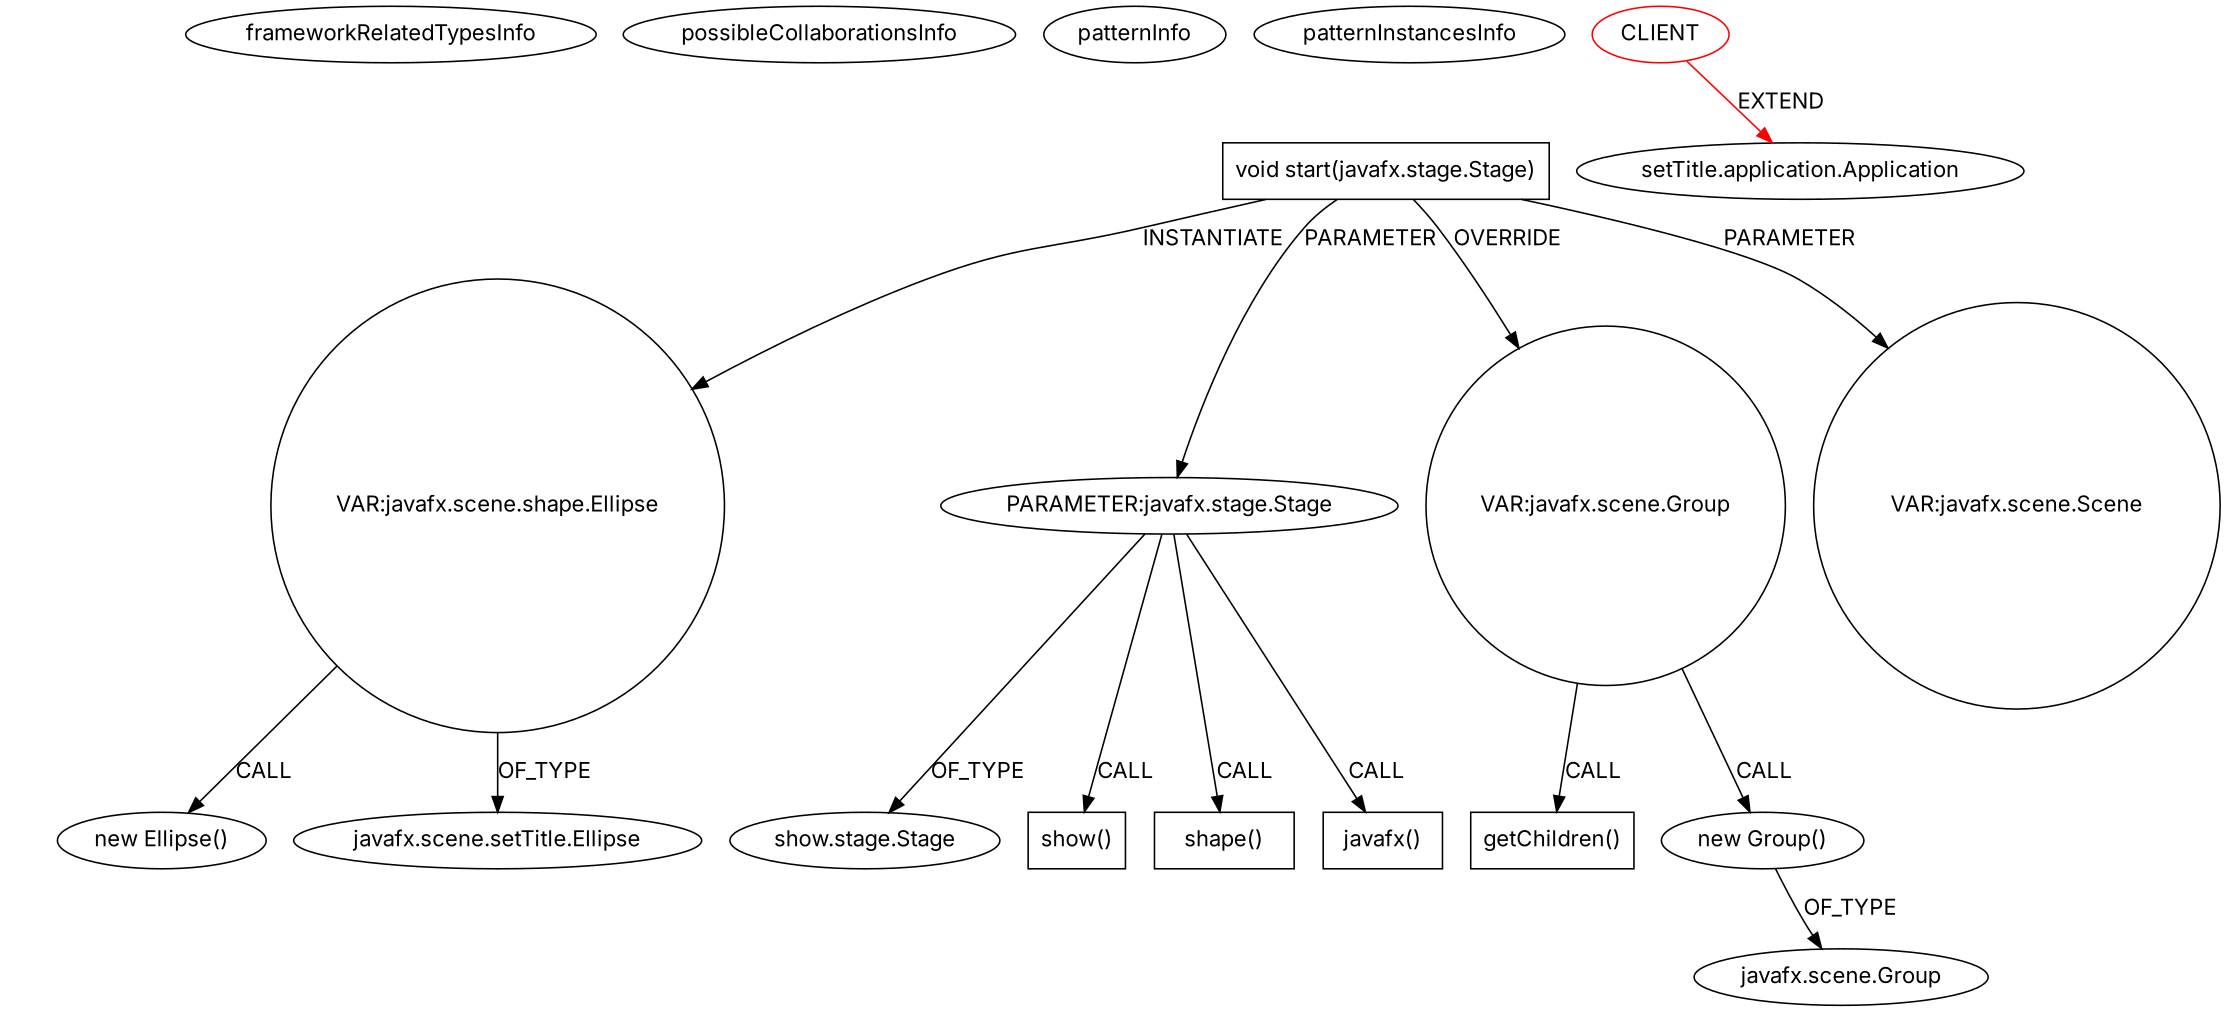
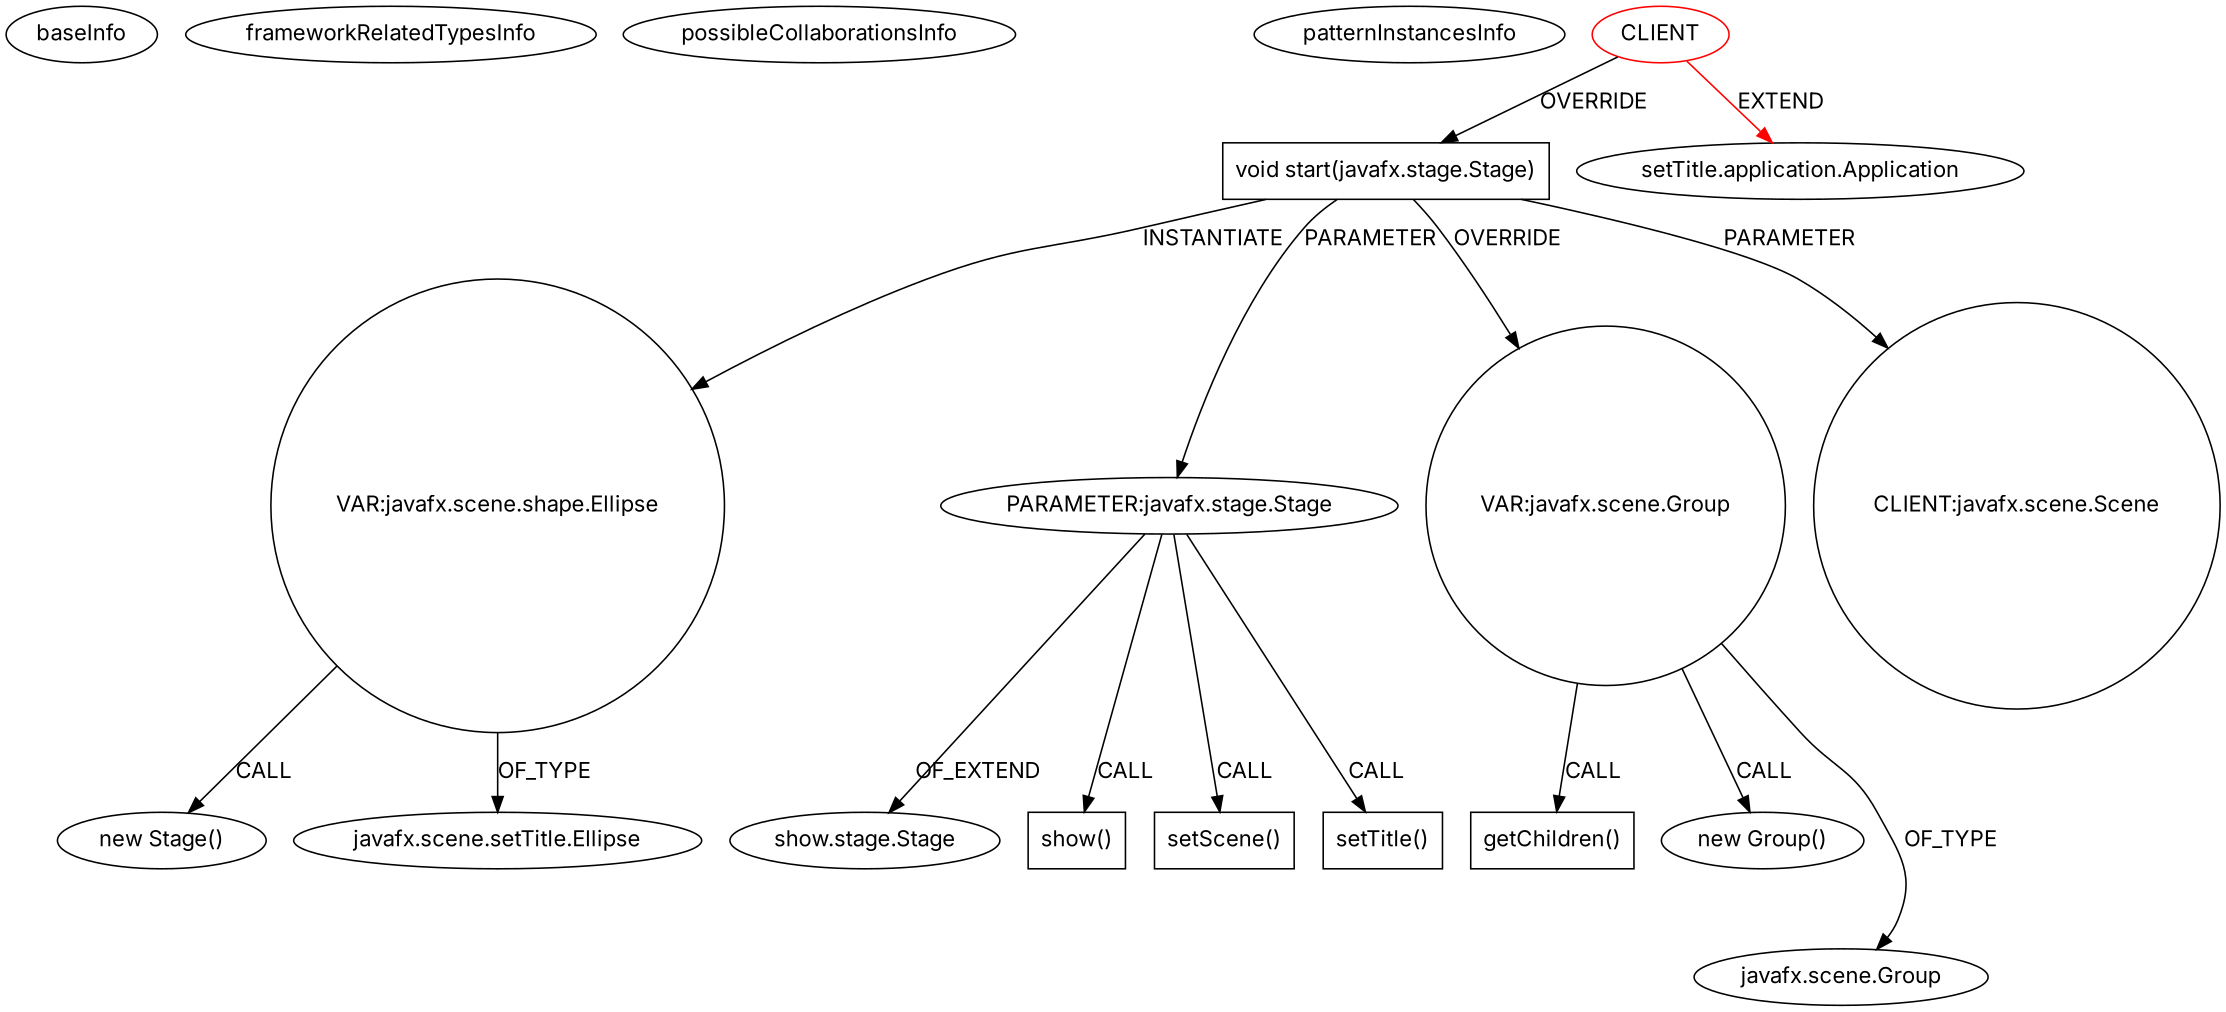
none -> (82, 35)
(1135, 35) -> none
none -> (1537, 96)
(2017, 506) -> (2017, 506)
(978, 772) -> (978, 772)
(162, 841) -> (162, 841)
(1224, 841) -> (1224, 841)
(1383, 841) -> (1383, 841)
(1793, 903) -> (1848, 775)
